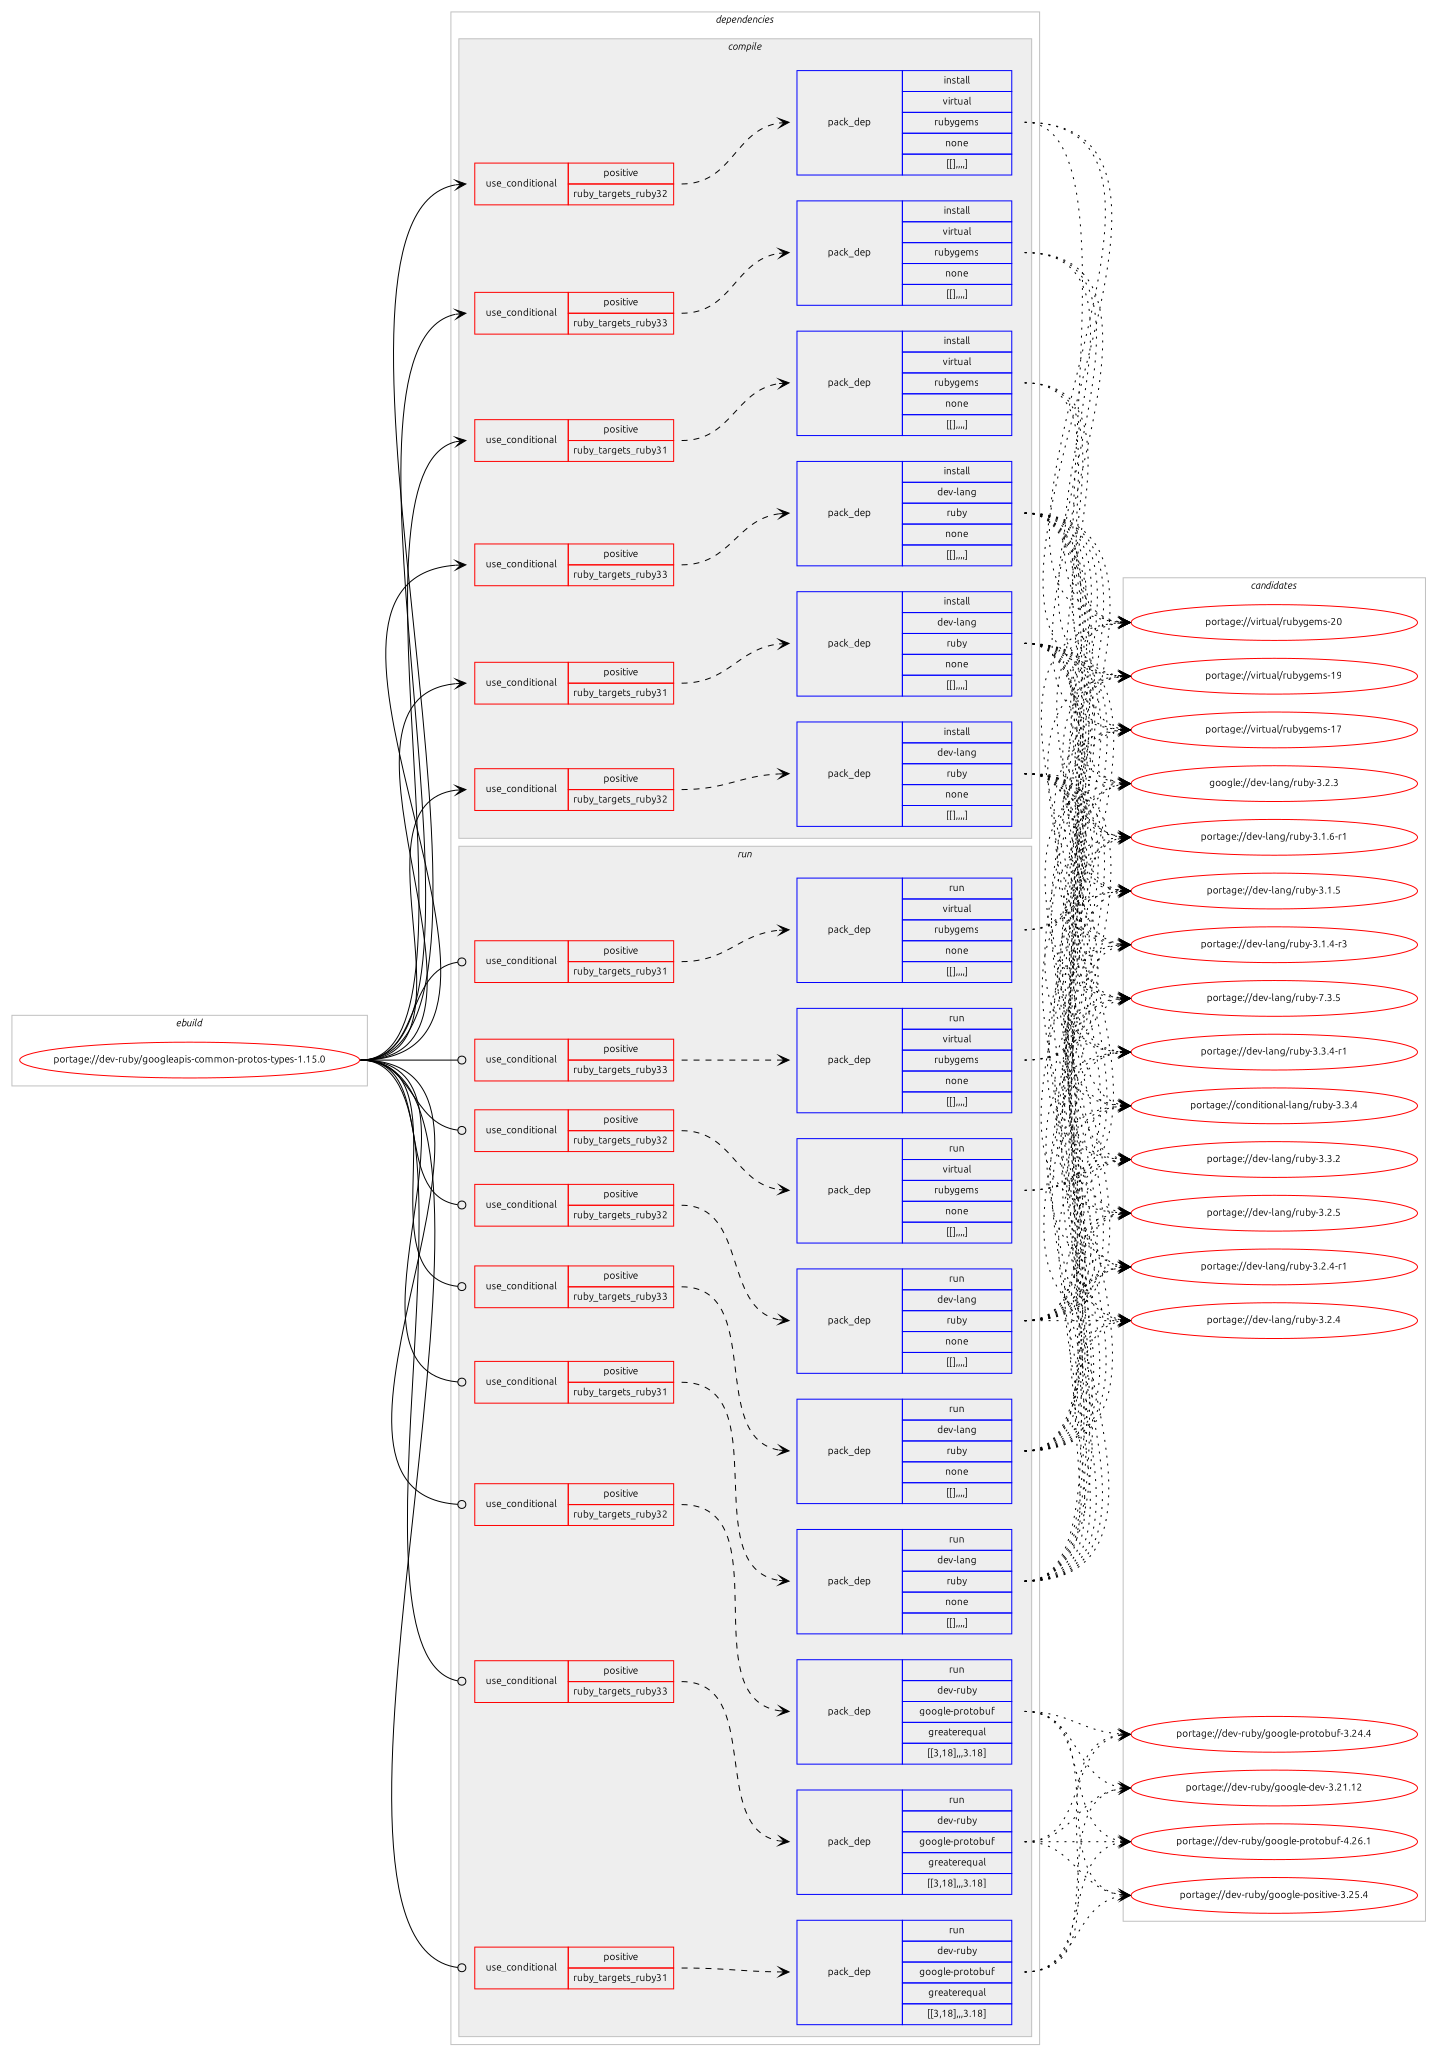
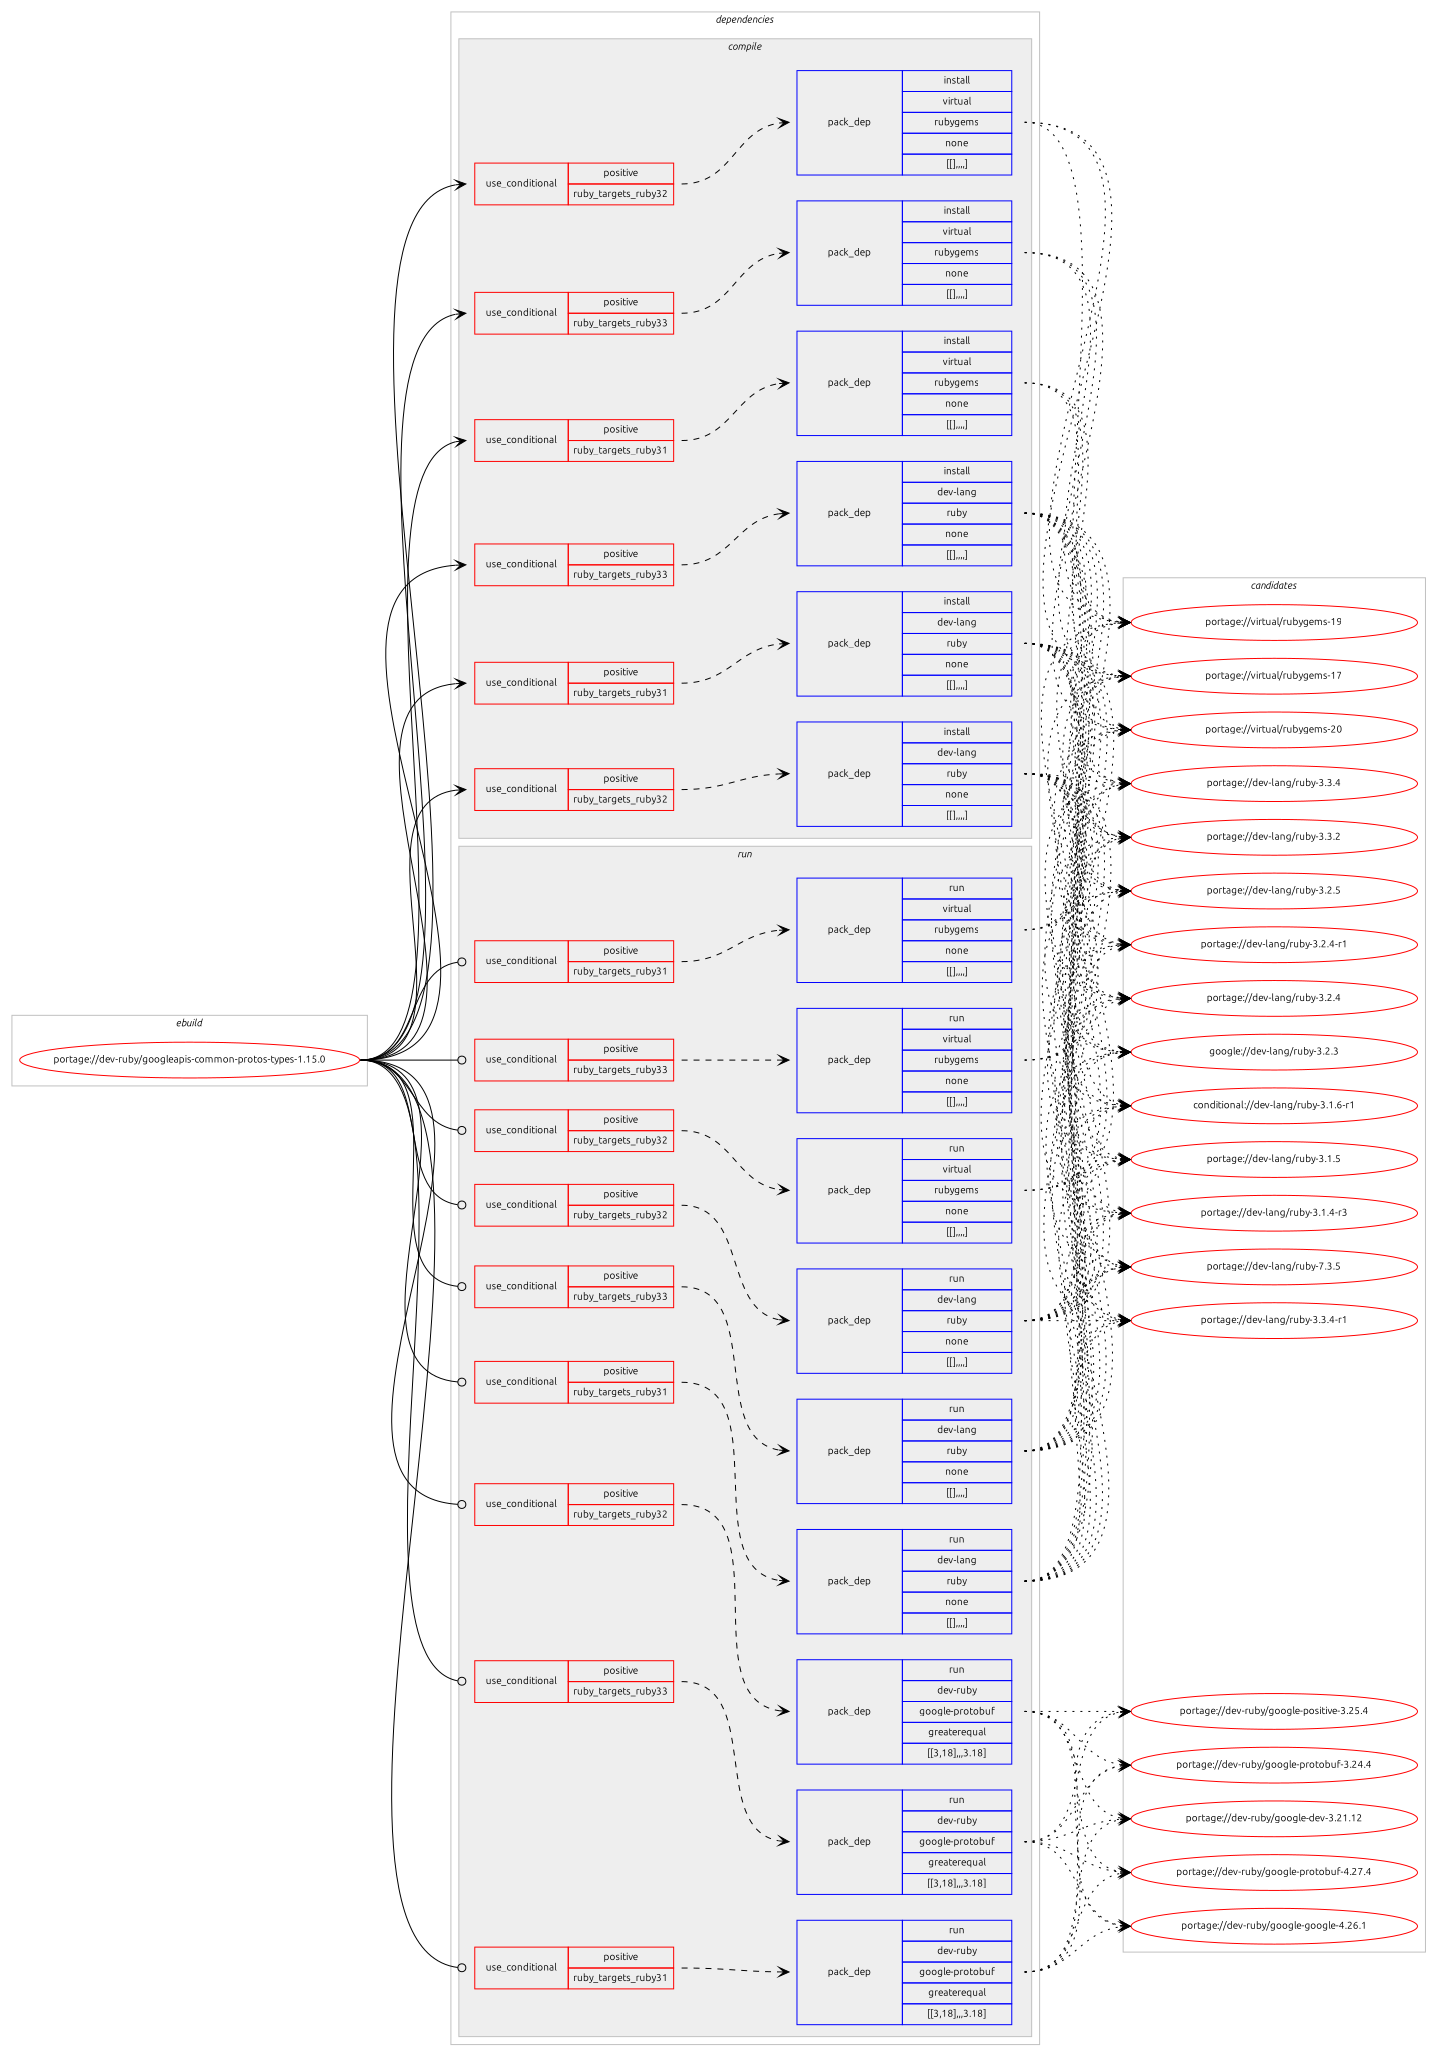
(1274, 837) -> (1274, 1106)
(1274, 1106) -> (1274, 784)
(1274, 1842) -> (1274, 1926)
none -> (1274, 1873)
